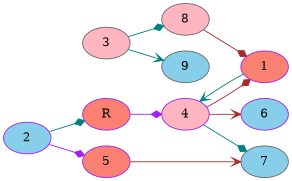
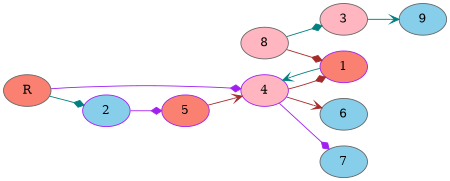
(141, 33) -> (299, 33)
(106, 114) -> (27, 91)
(265, 114) -> (344, 114)
(62, 128) -> (62, 99)
(220, 135) -> (300, 123)
(181, 162) -> (221, 102)
